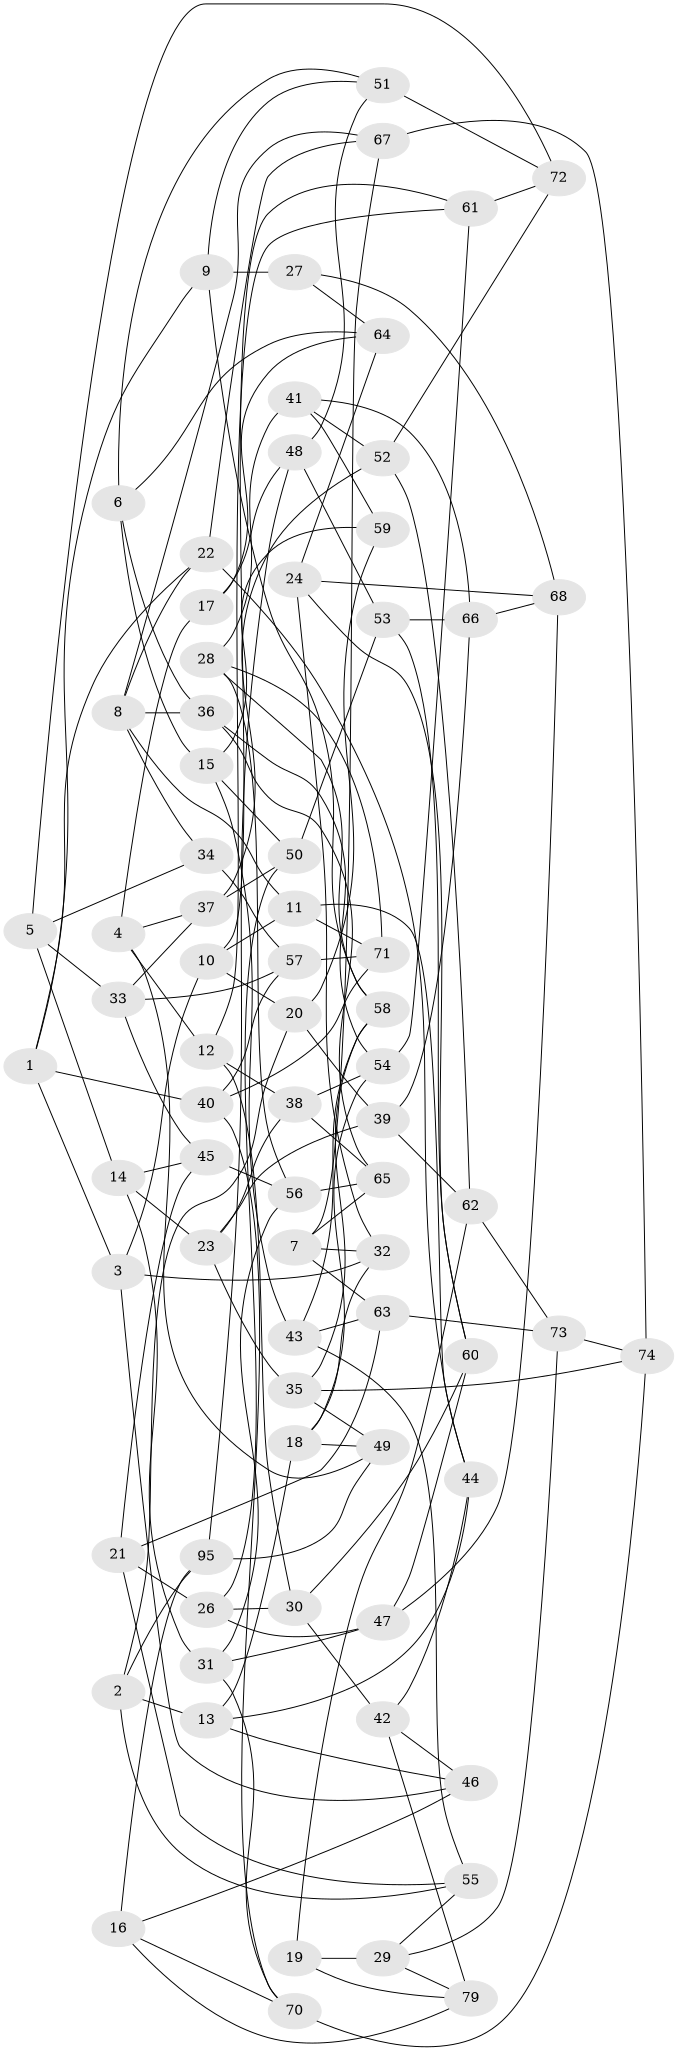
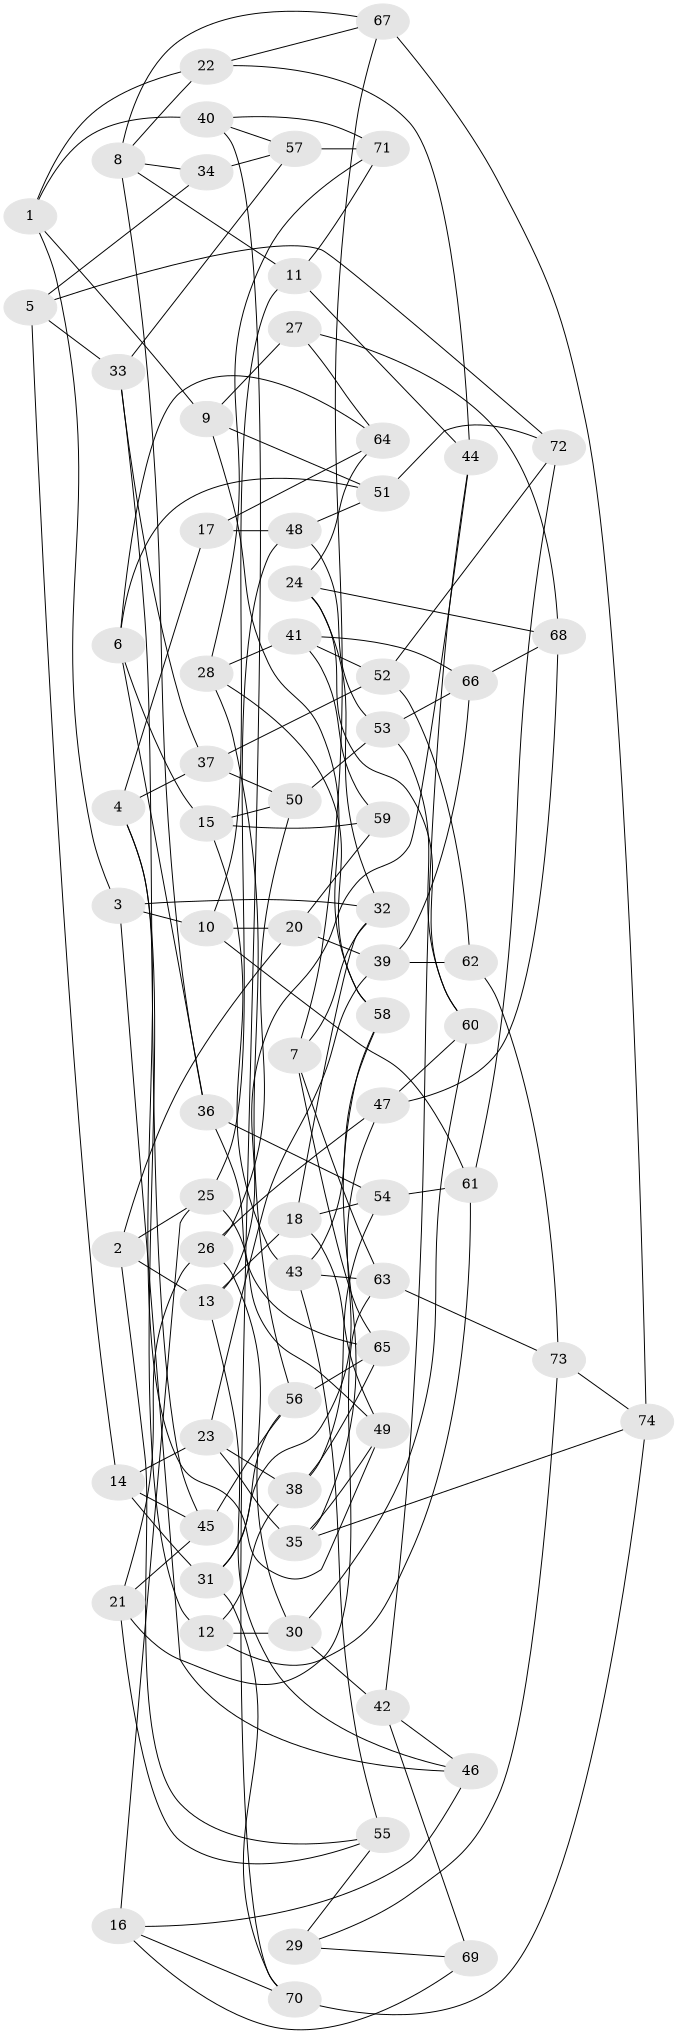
(207, 1557) -> (207, 1197)
(295, 1958) -> none
(471, 1998) -> (471, 1958)
